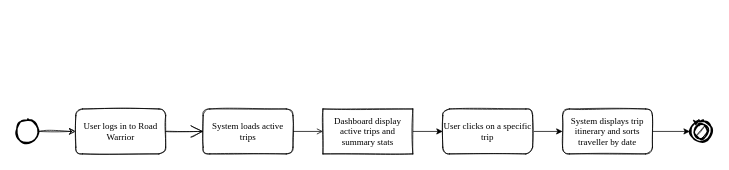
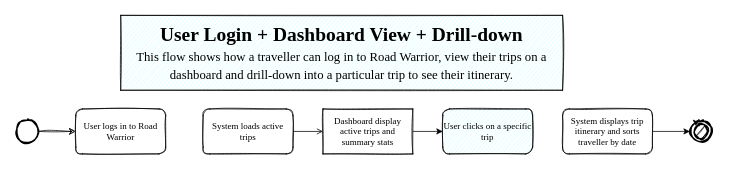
none -> (342, 53)
(184, 132) -> none
(488, 132) -> (488, 132)
(547, 132) -> none
